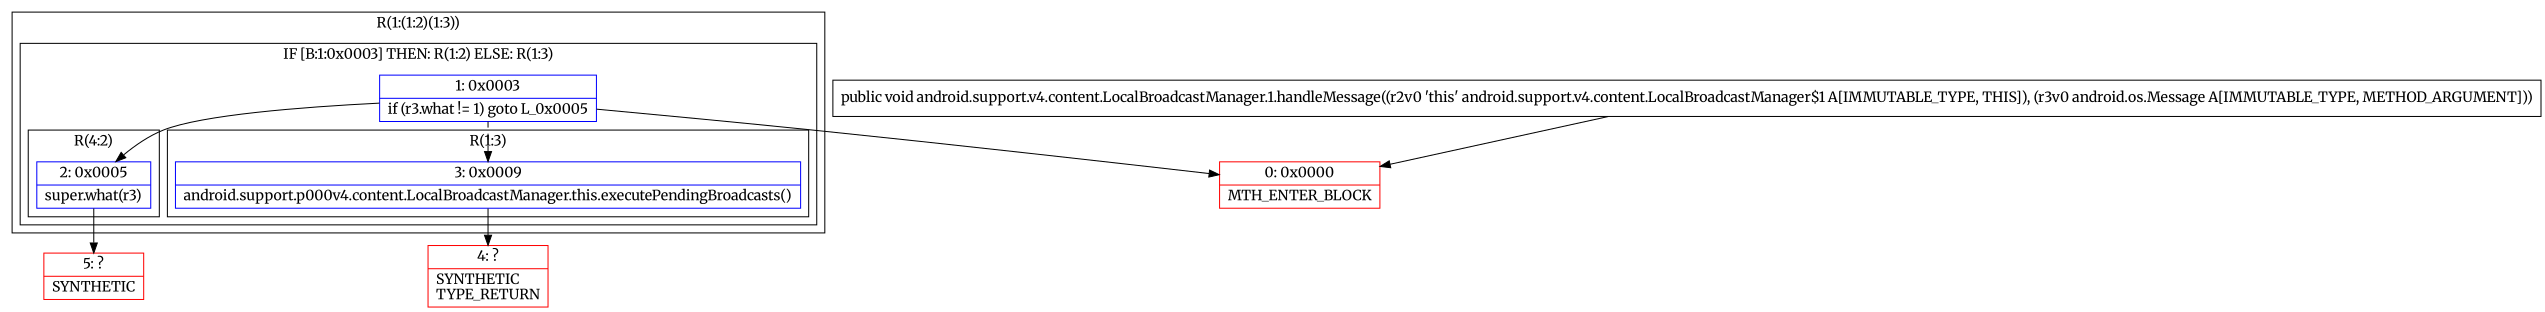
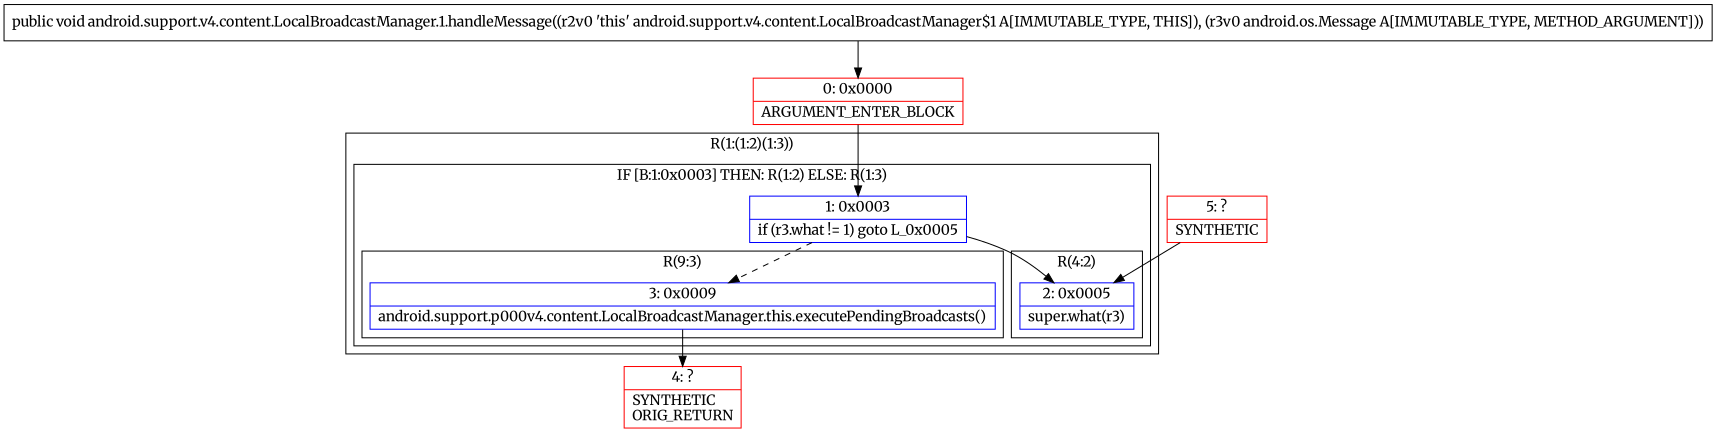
(903, 140) -> (858, 155)
(488, 142) -> (683, 263)
(1300, 196) -> (858, 112)
(94, 226) -> (1166, 251)
(488, 295) -> (683, 416)
